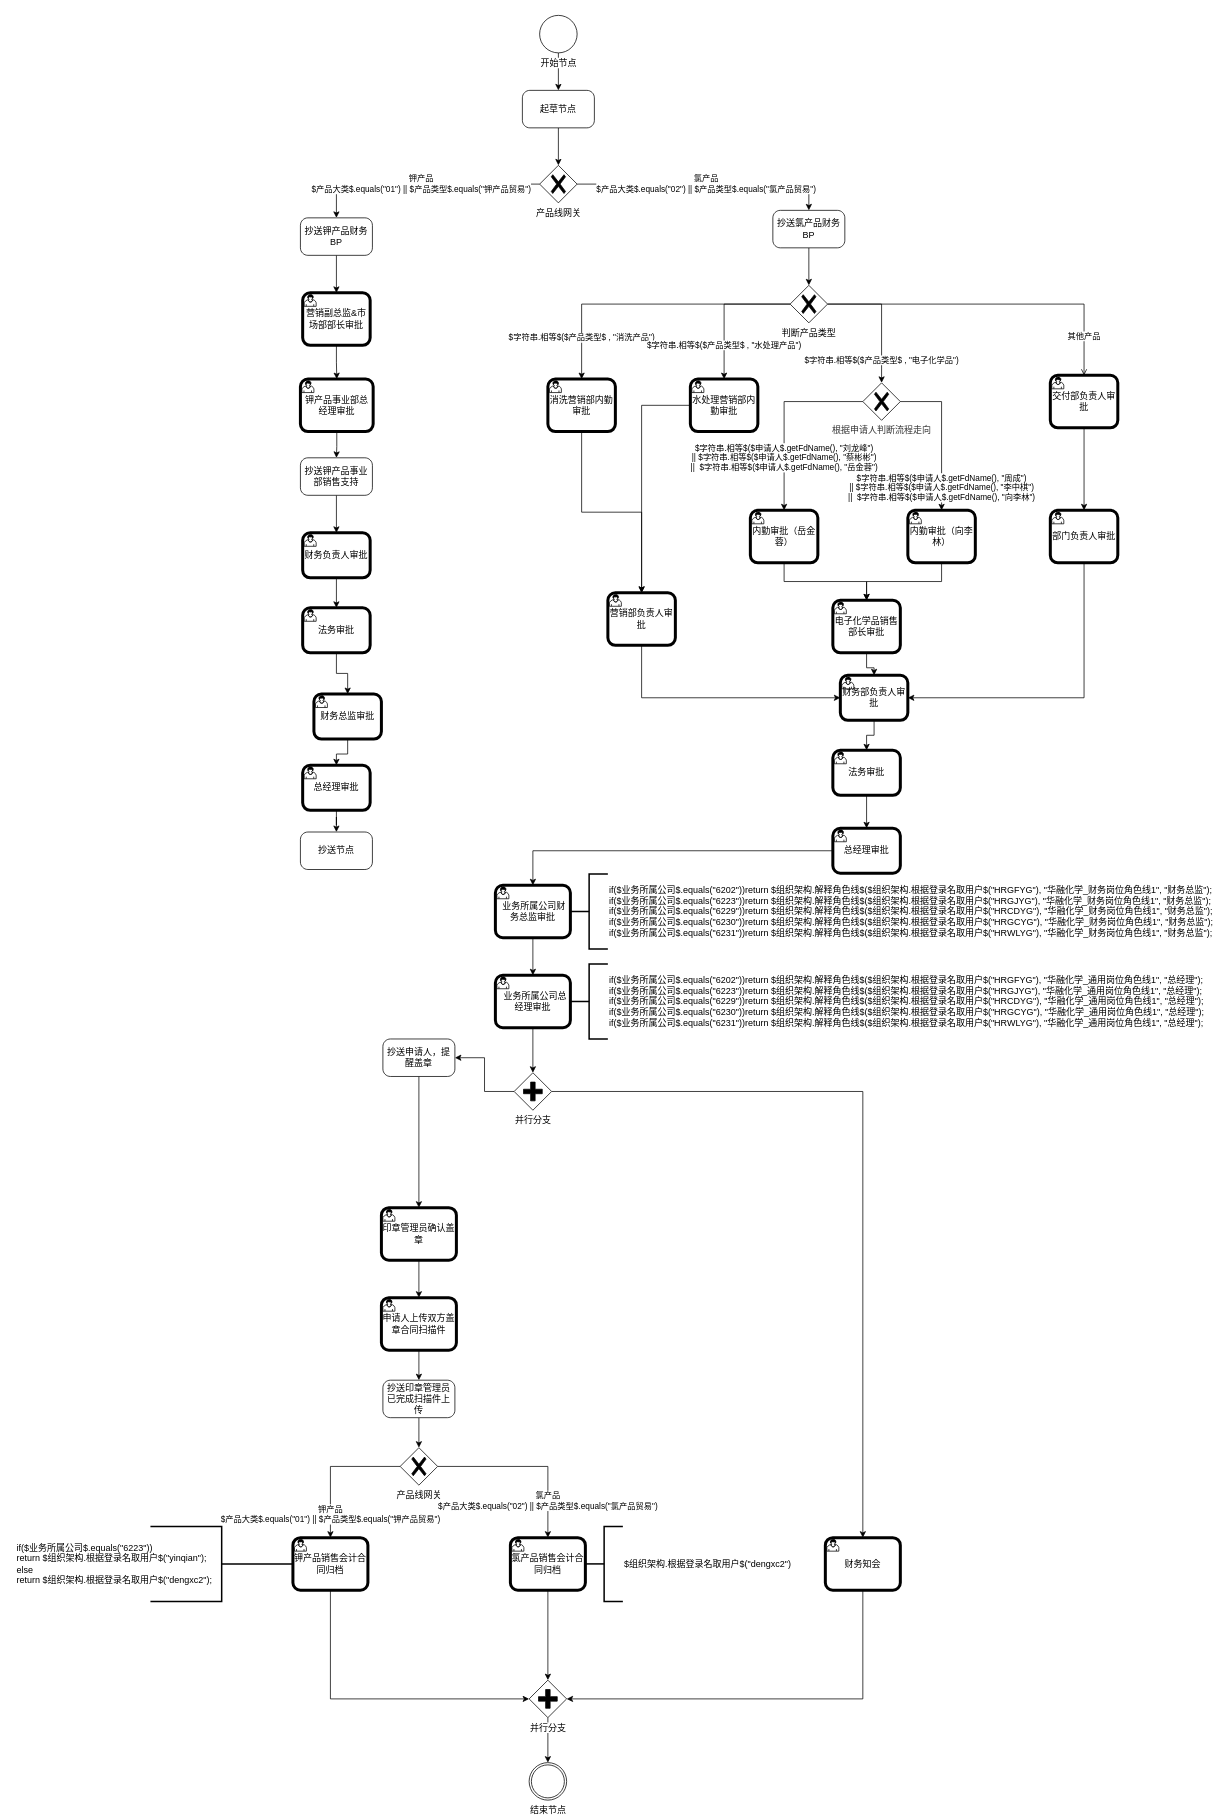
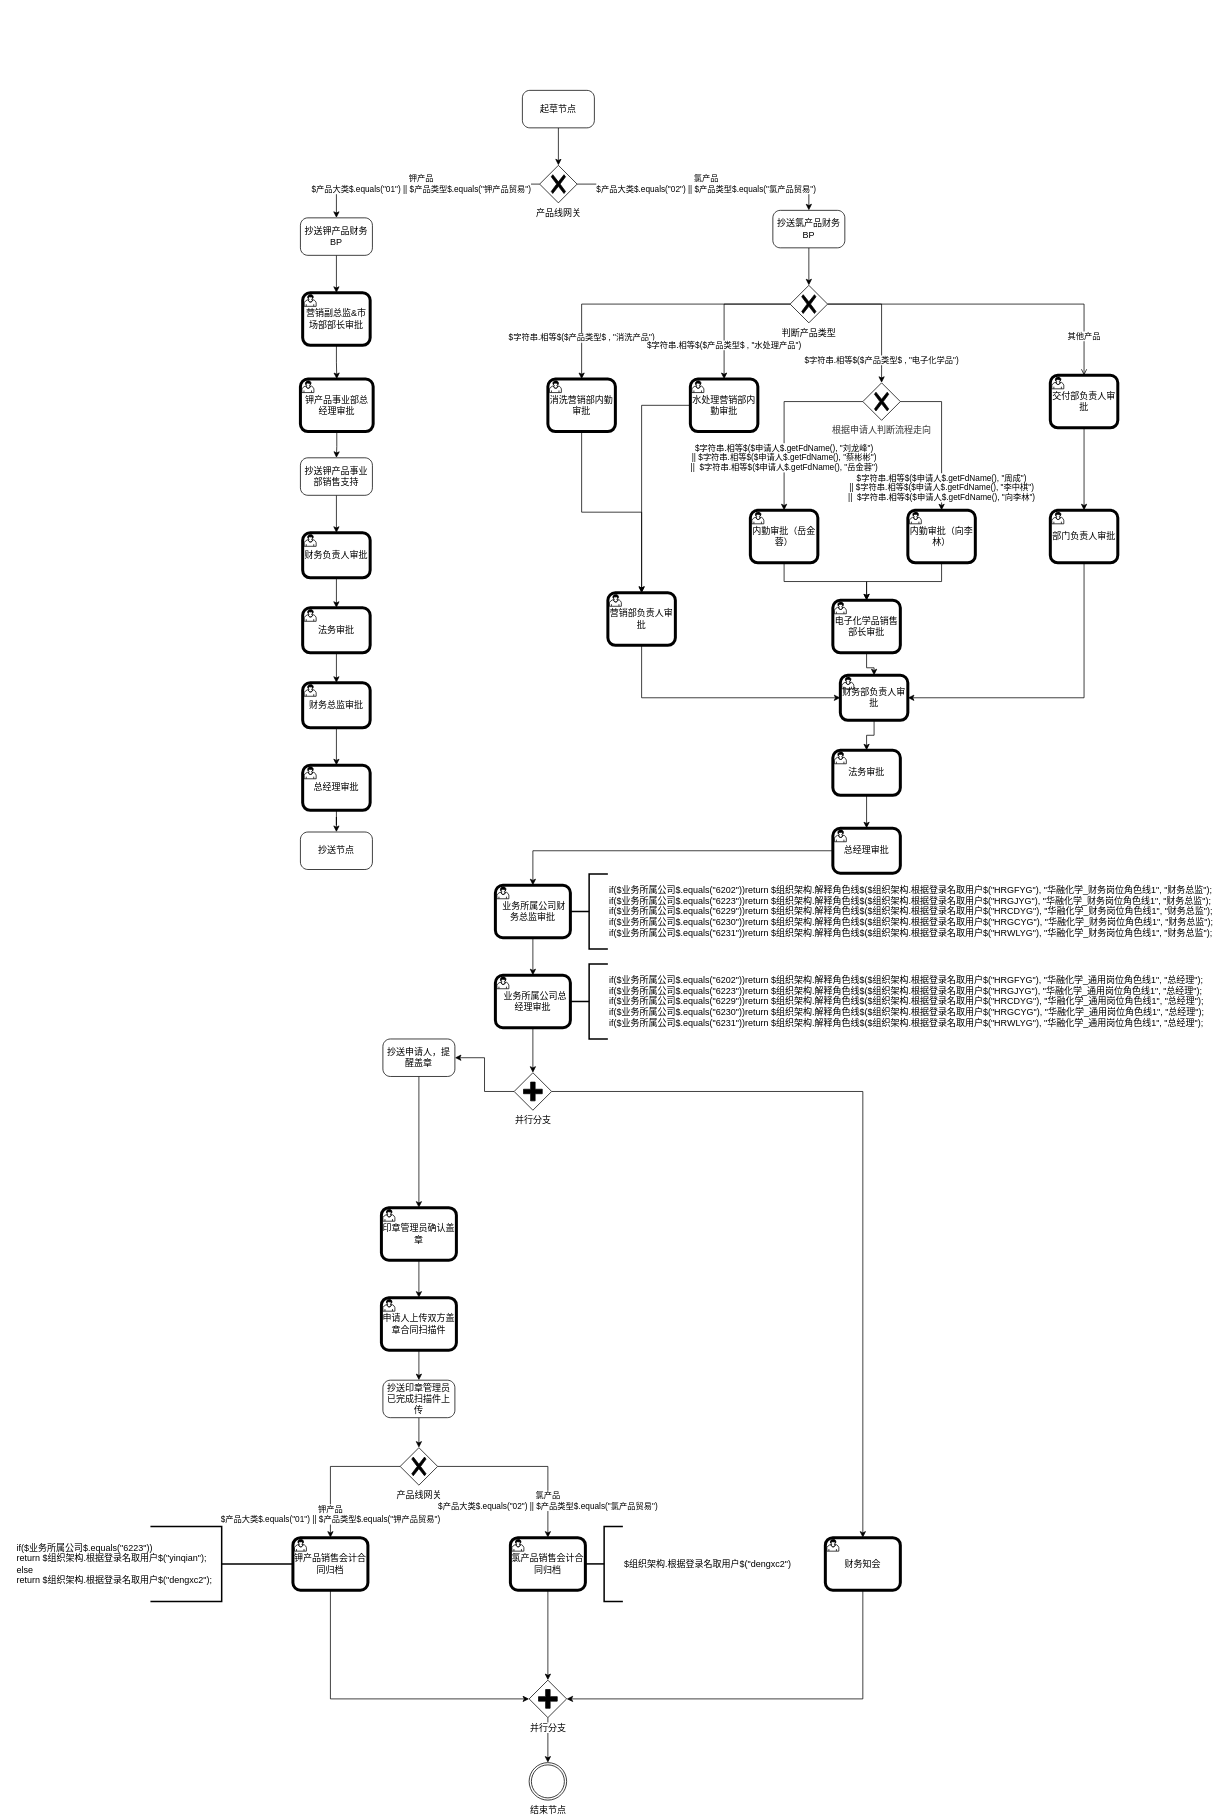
(558, 34) -> none
(558, 69) -> none
(348, 717) -> (336, 705)
